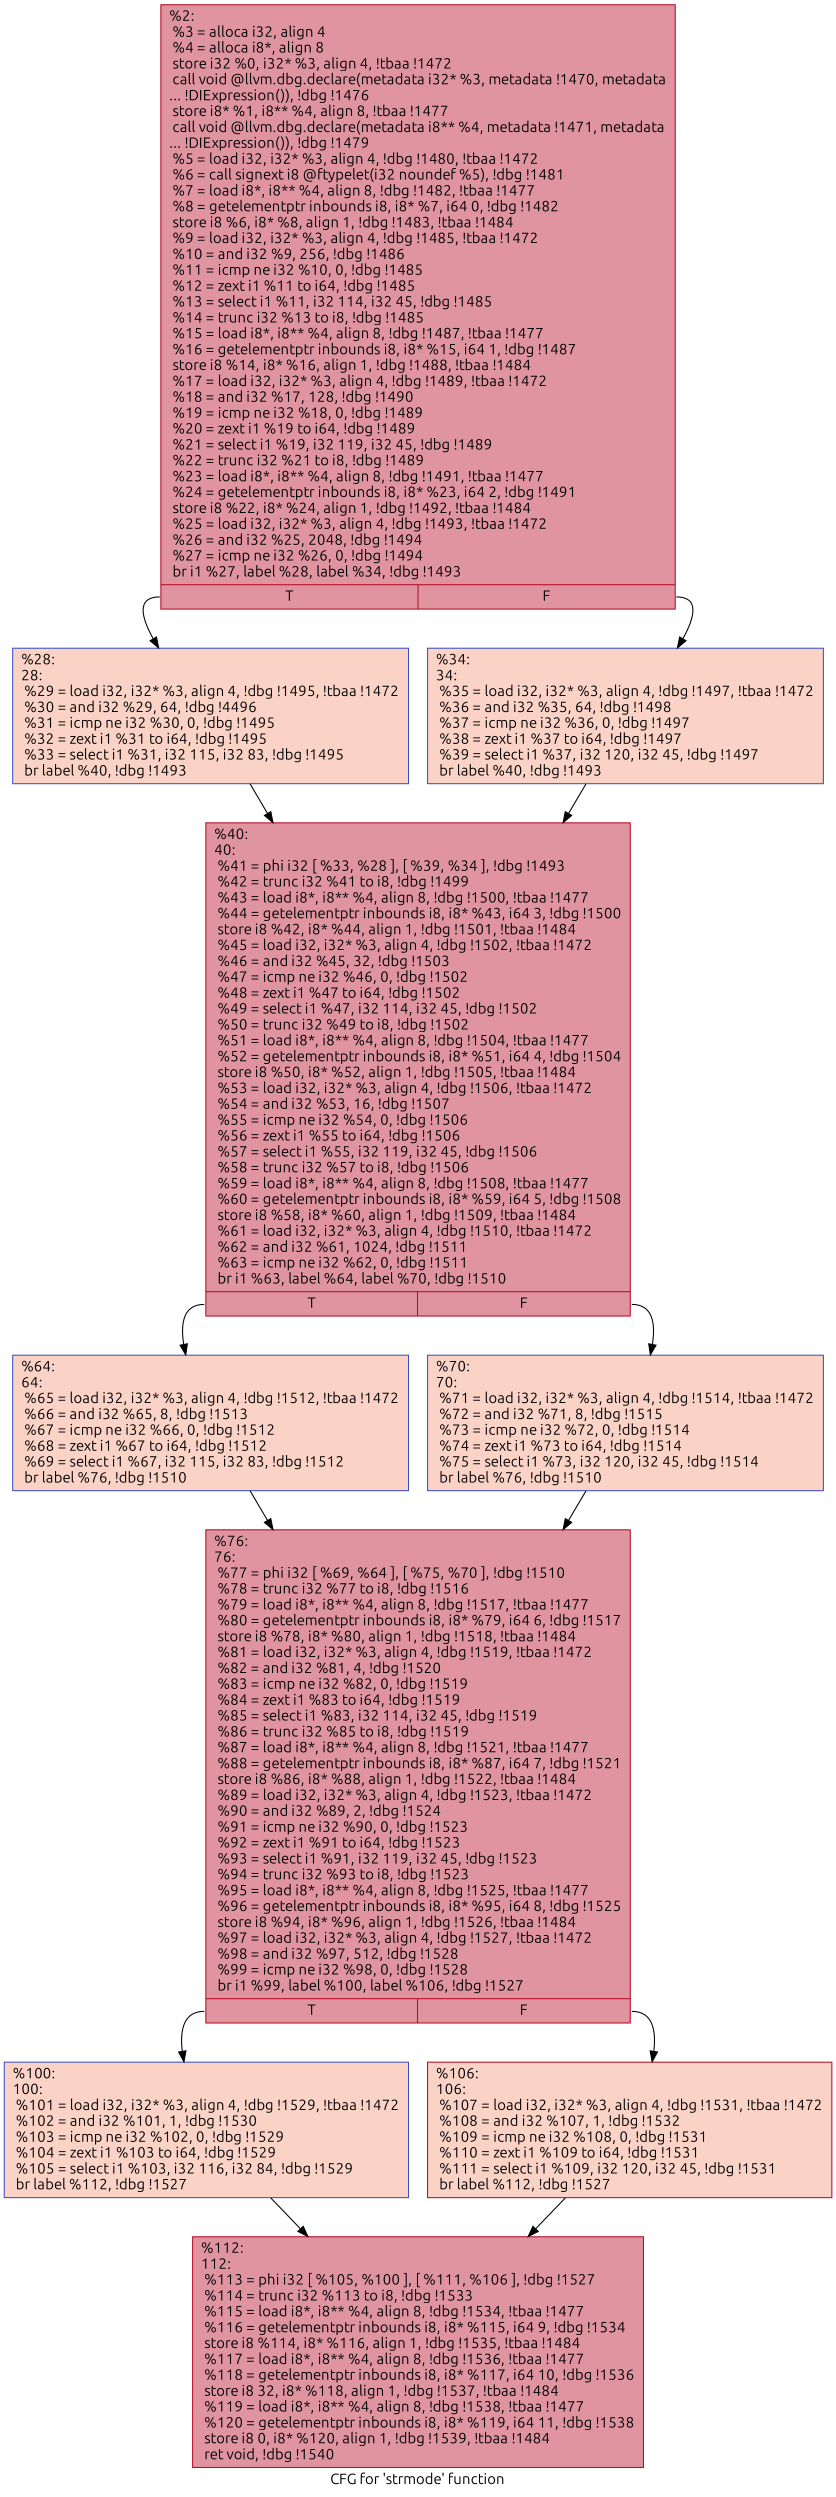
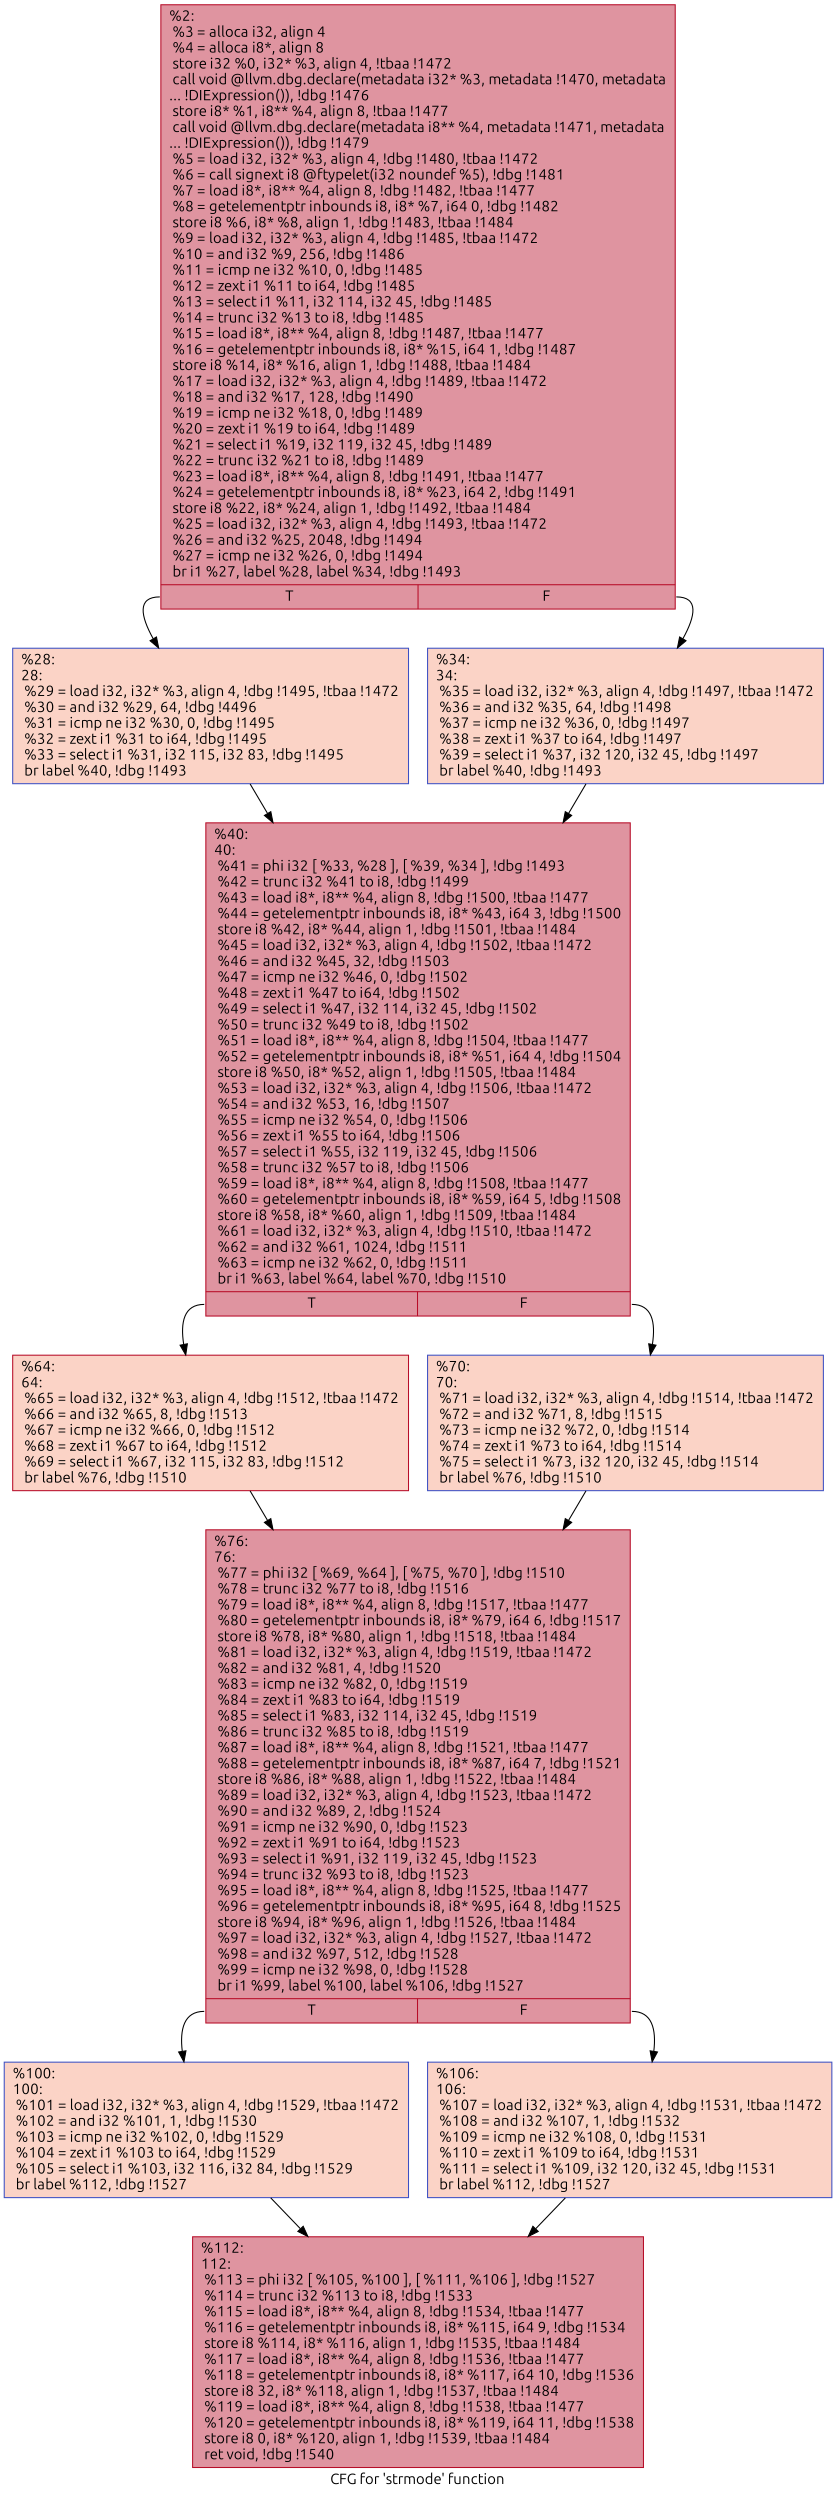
(211, 1423) -> (211, 1423)
(630, 2130) -> (630, 2130)
